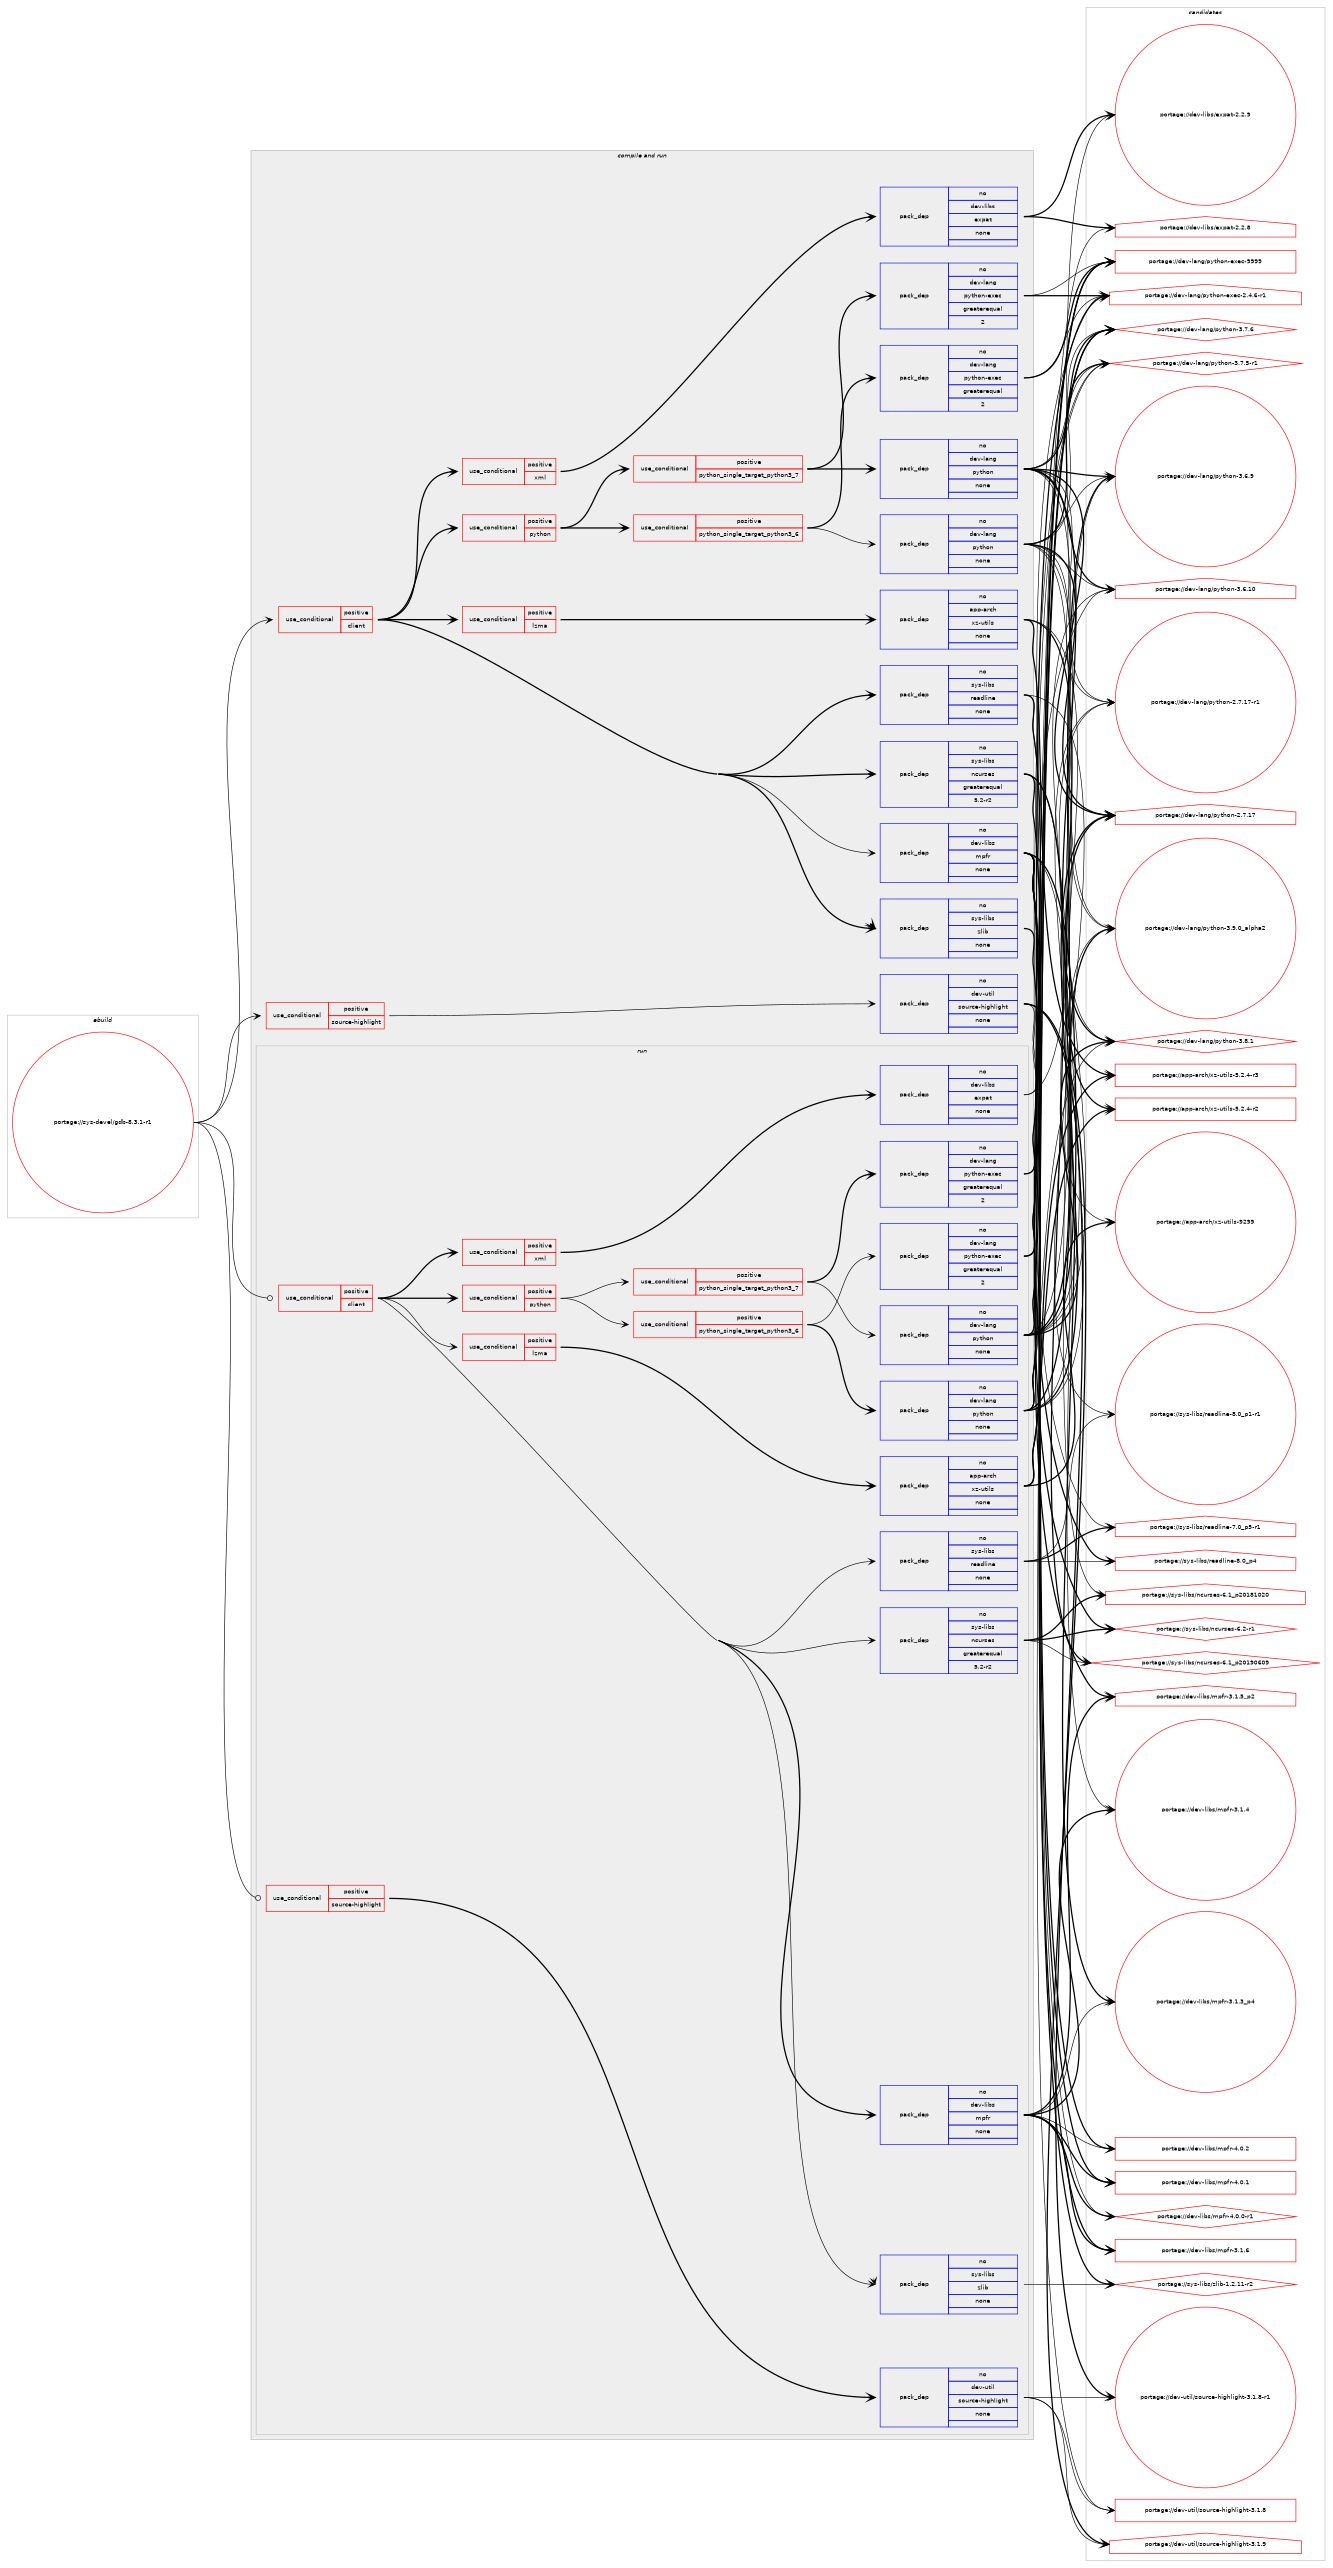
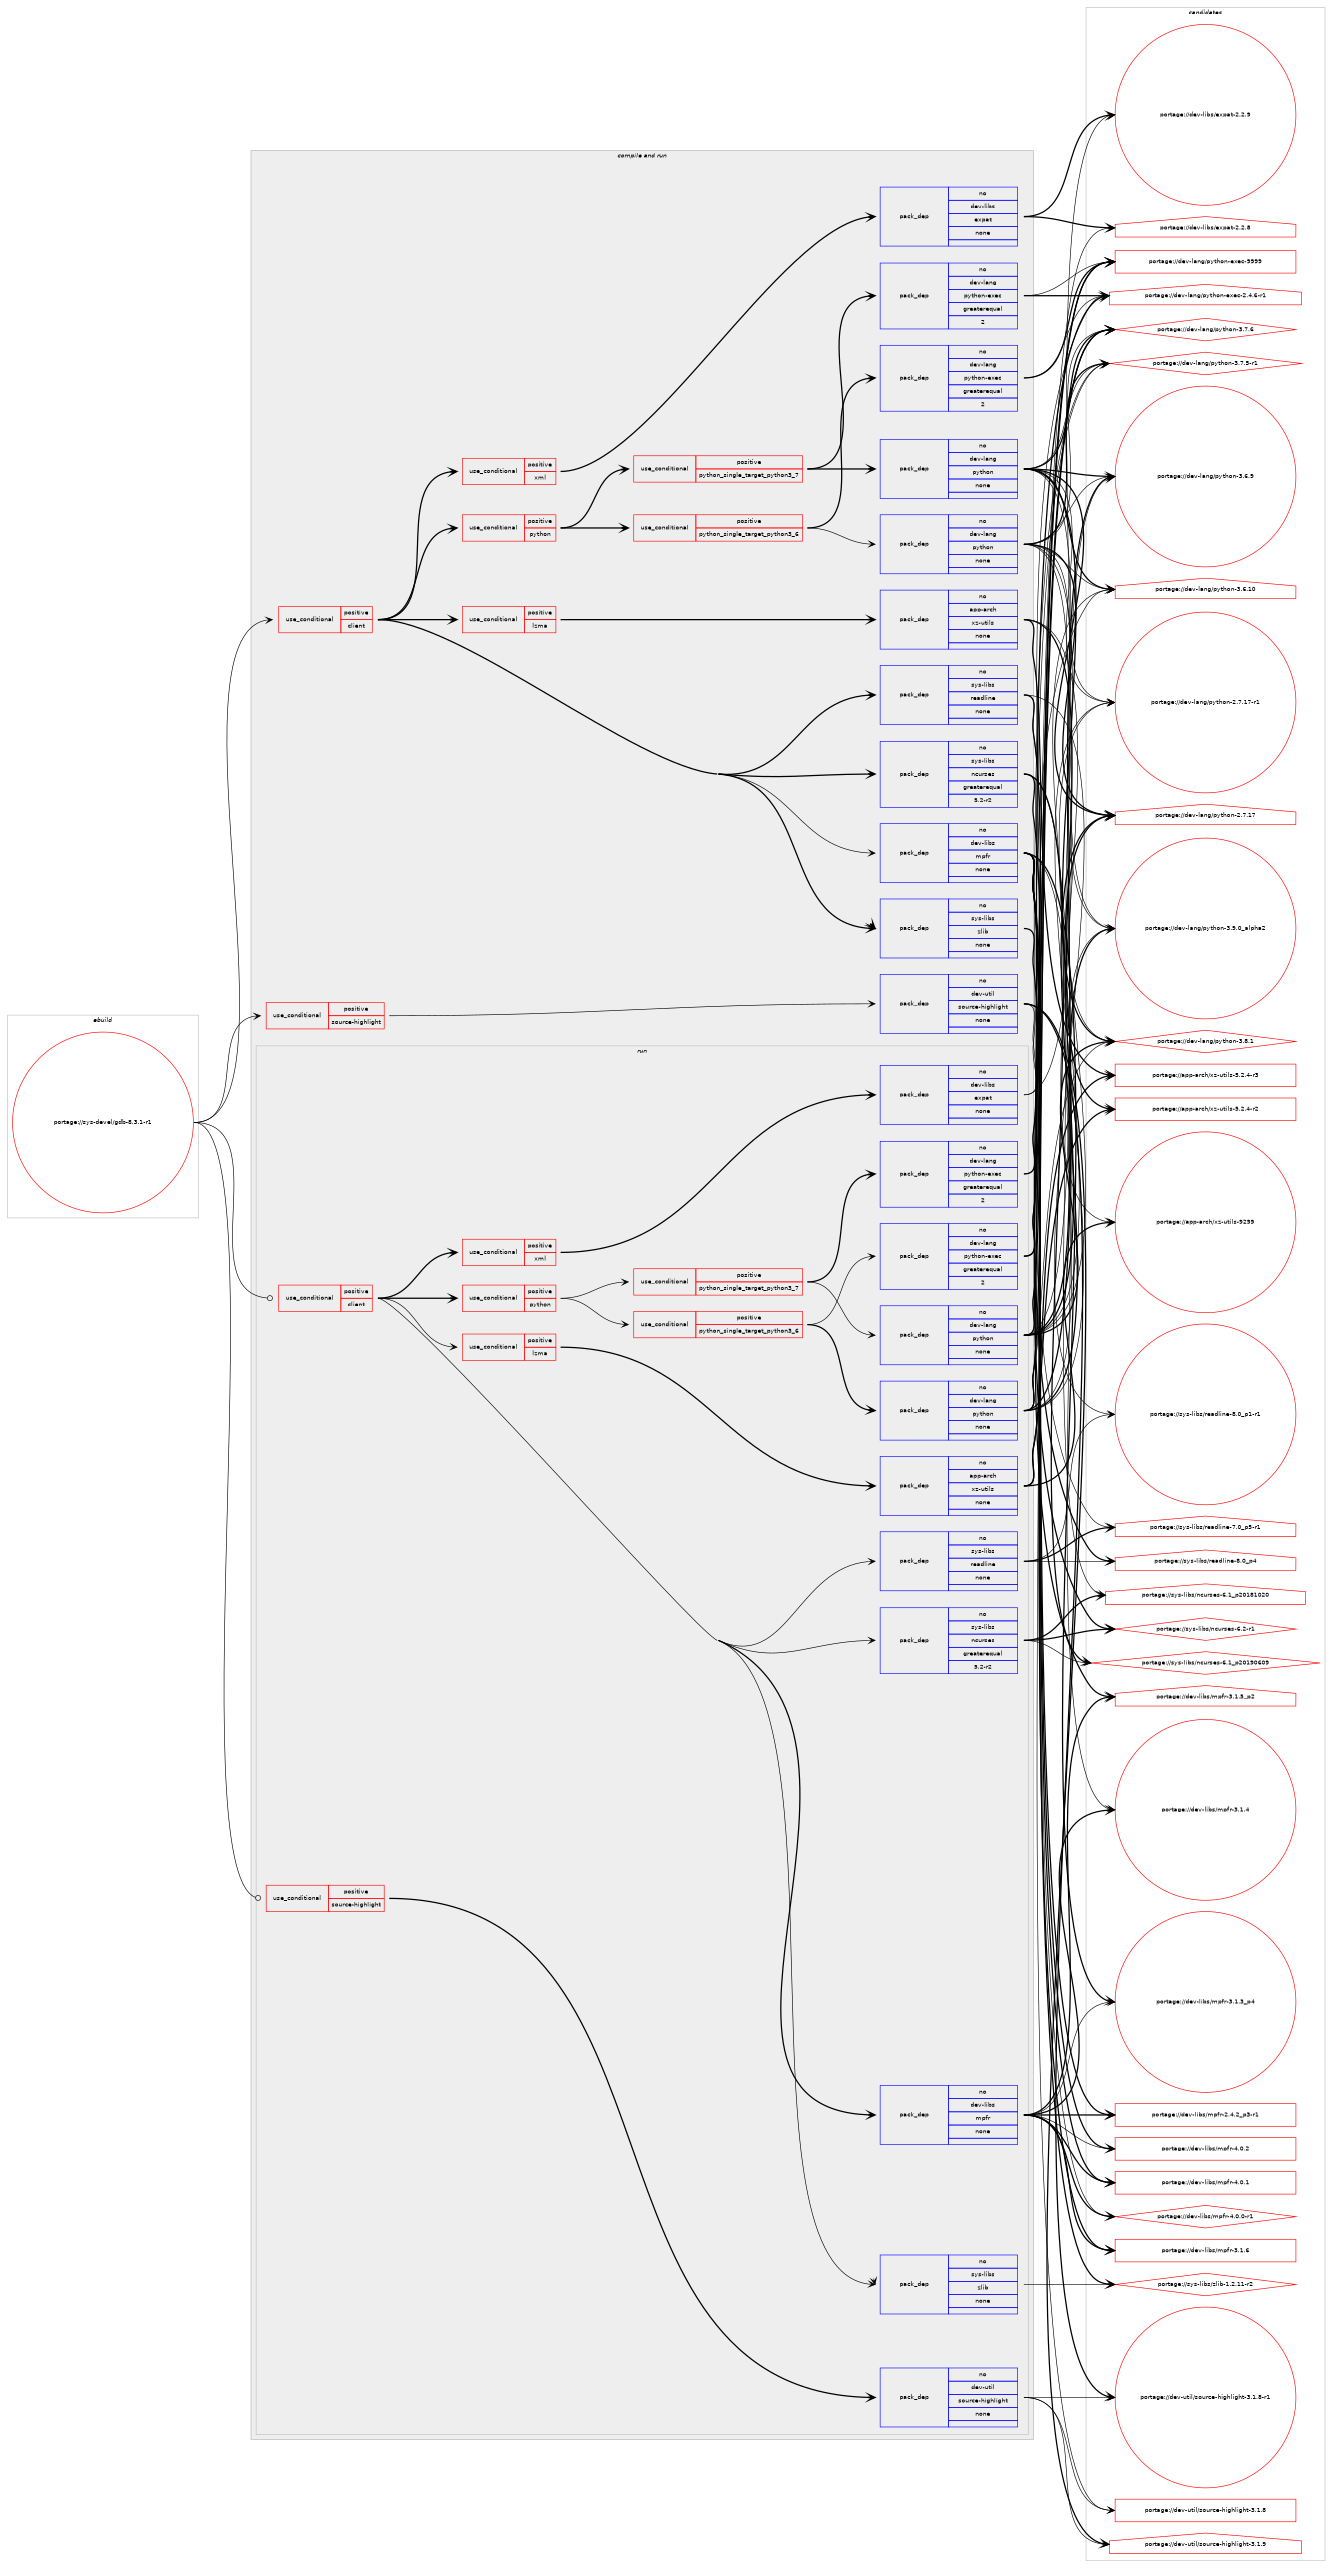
none -> (1206, 2115)
